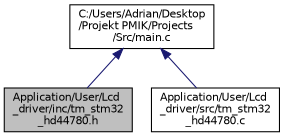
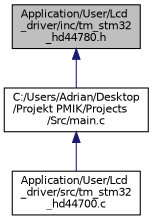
(101, 72) -> (76, 74)
(215, 110) -> (76, 193)
